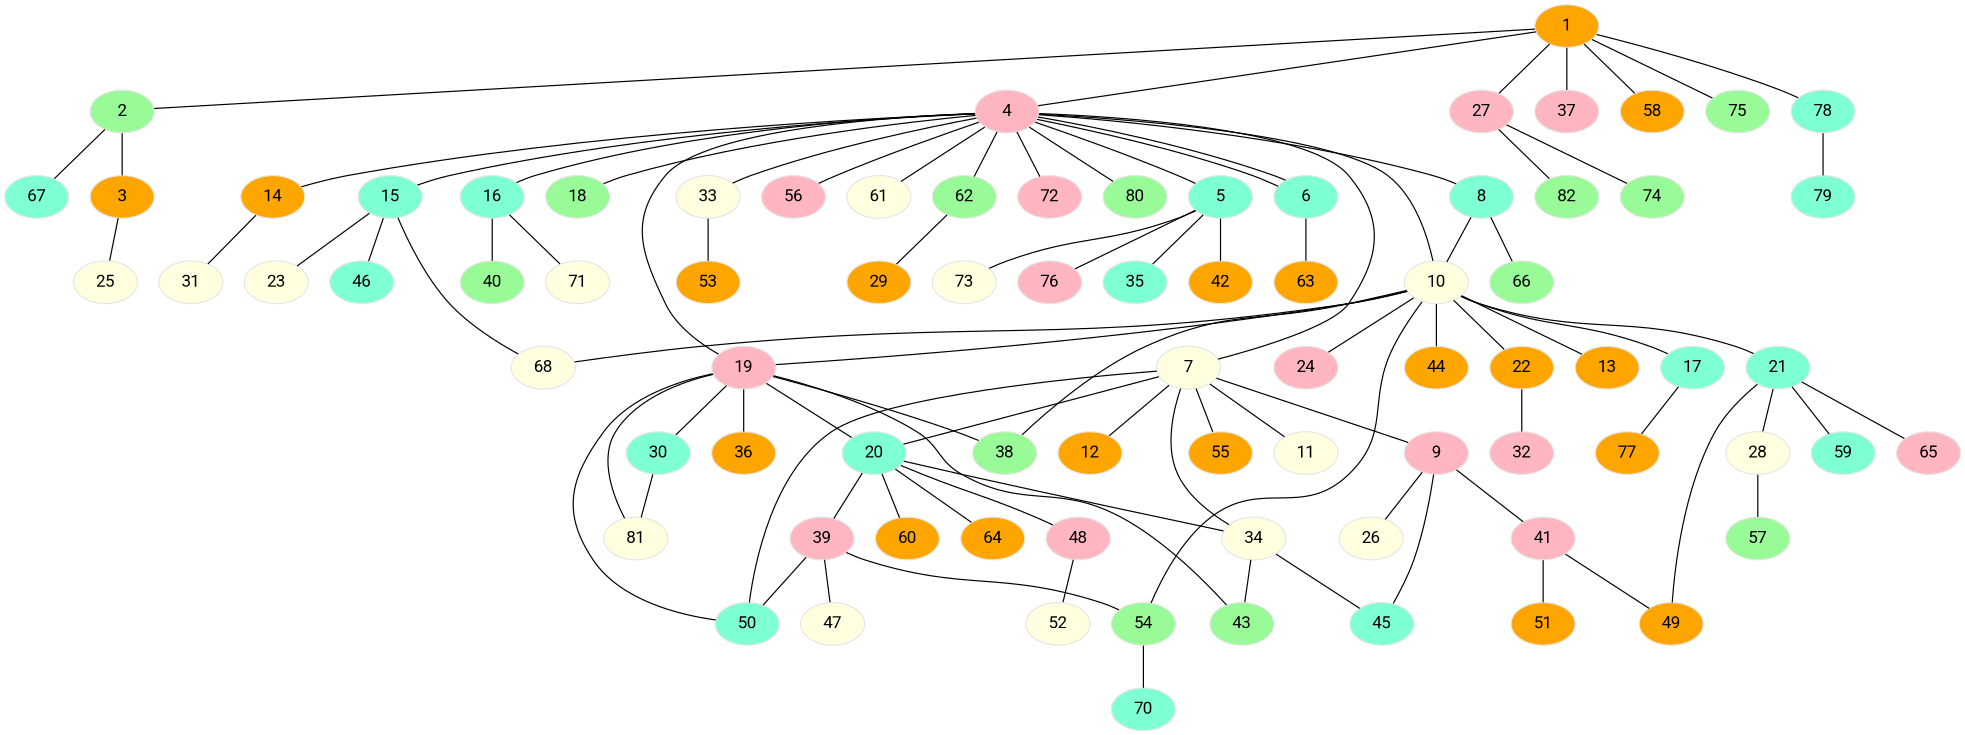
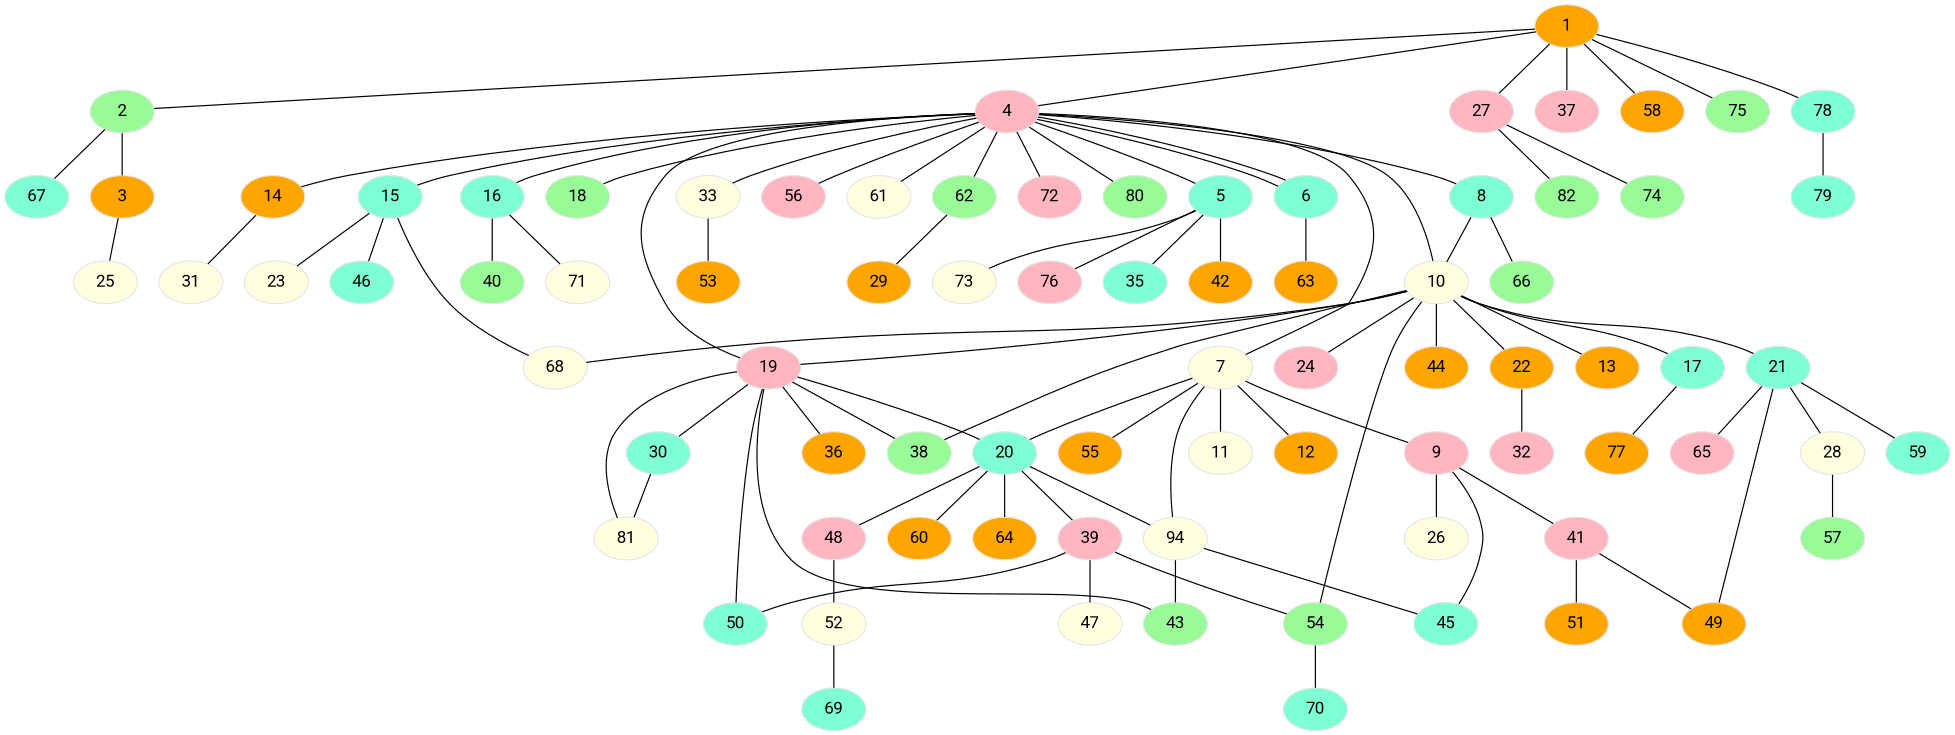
(909, 405) -> none
(1254, 538) -> (1175, 538)
none -> (834, 709)
